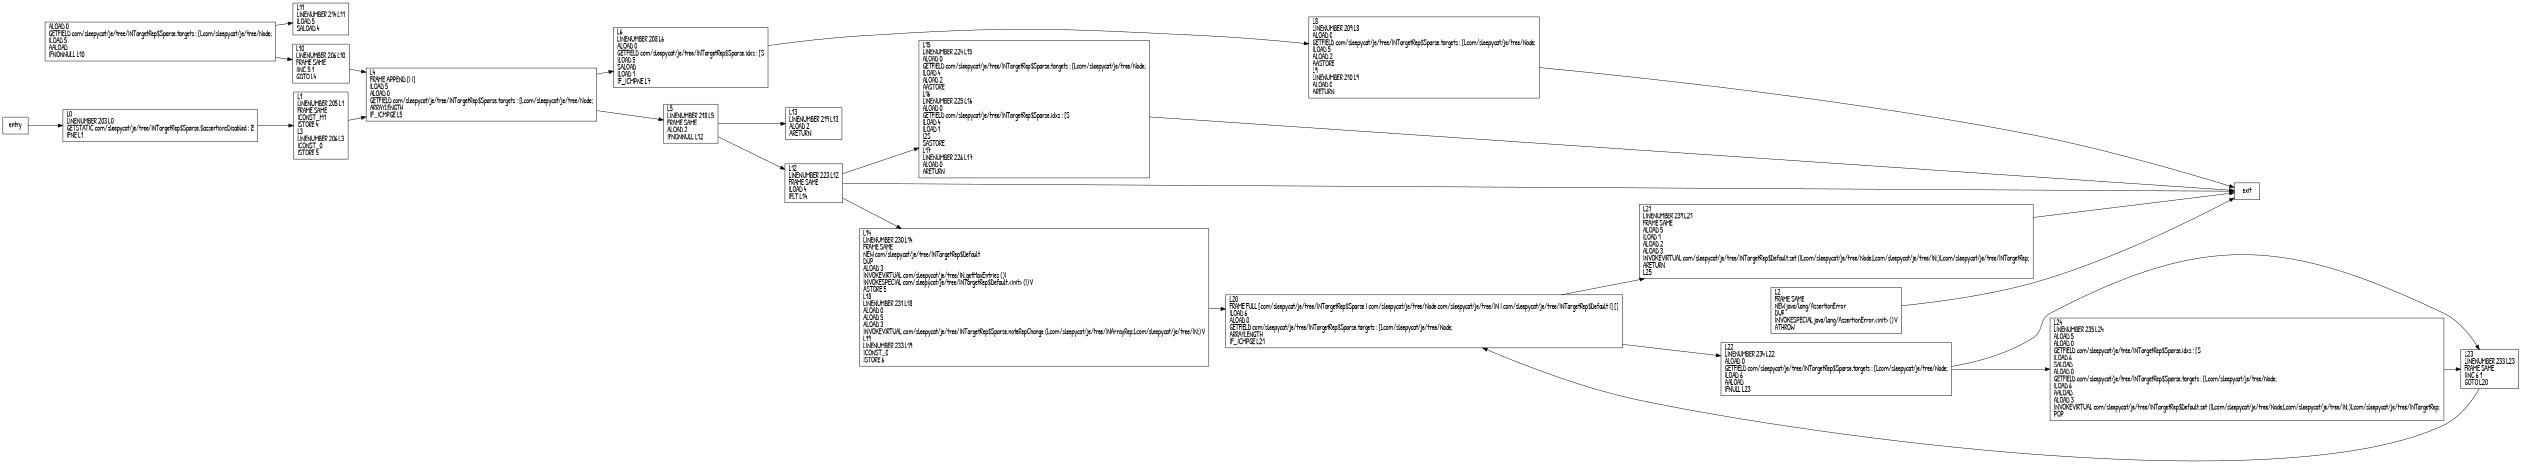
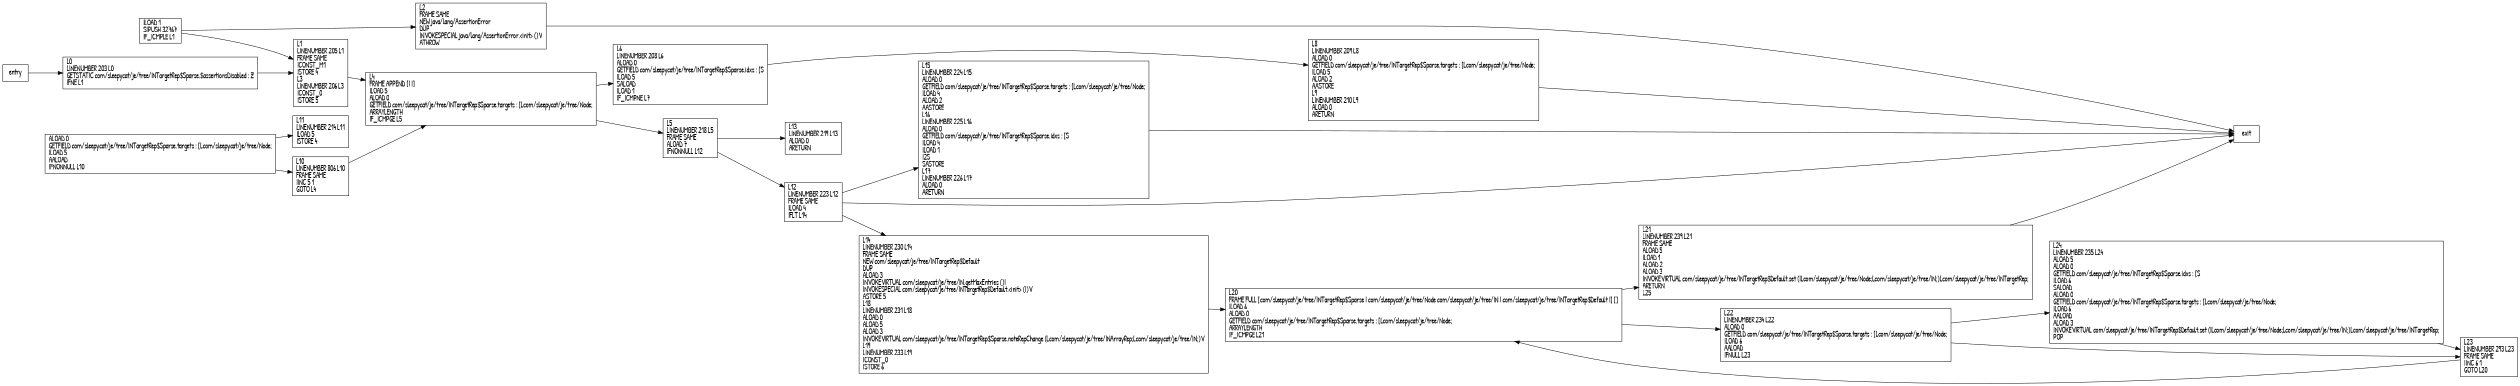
(321, 19) -> (321, 132)
none -> (160, 31)
(321, 64) -> (321, 176)
(691, 124) -> (690, 138)
(814, 124) -> (813, 138)
(2490, 369) -> (2489, 357)
